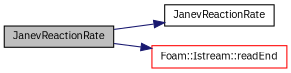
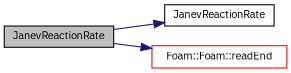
(219, 57) -> (219, 57)
